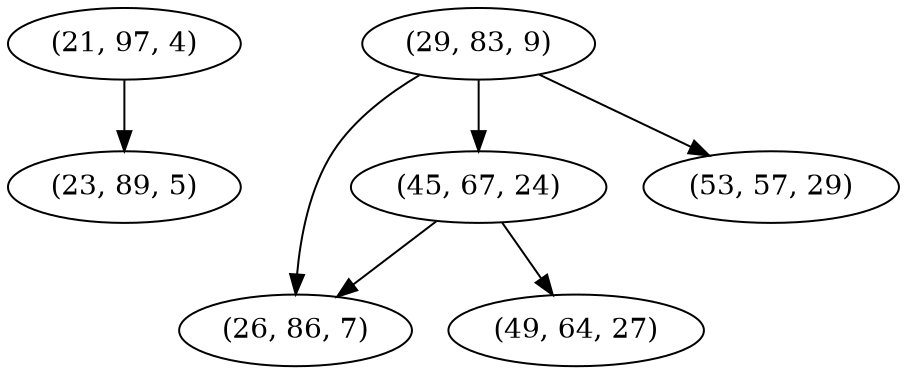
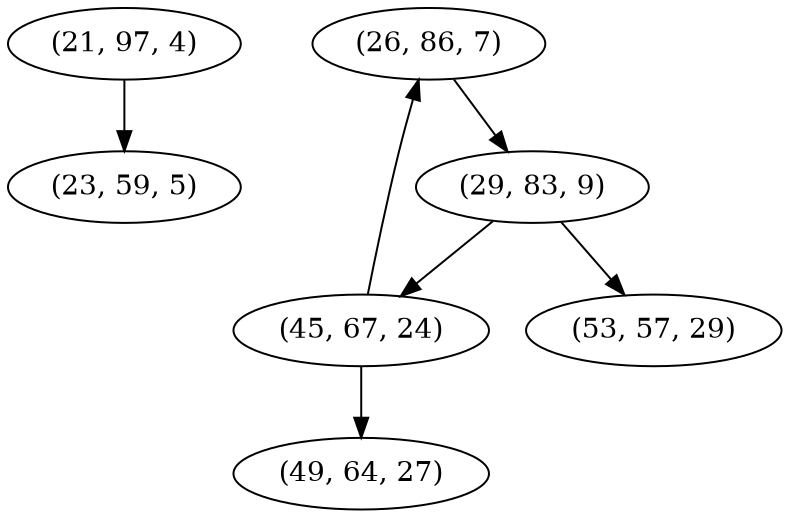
(330, 157) -> (475, 107)
(124, 187) -> (124, 187)
